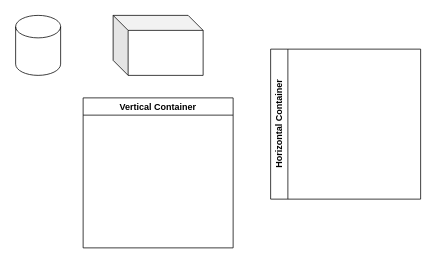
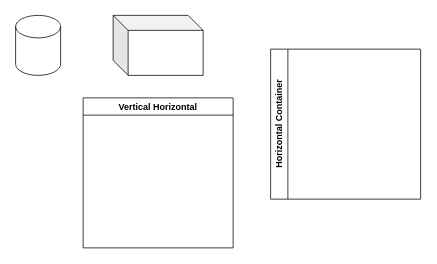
(158, 107) -> (158, 107)
